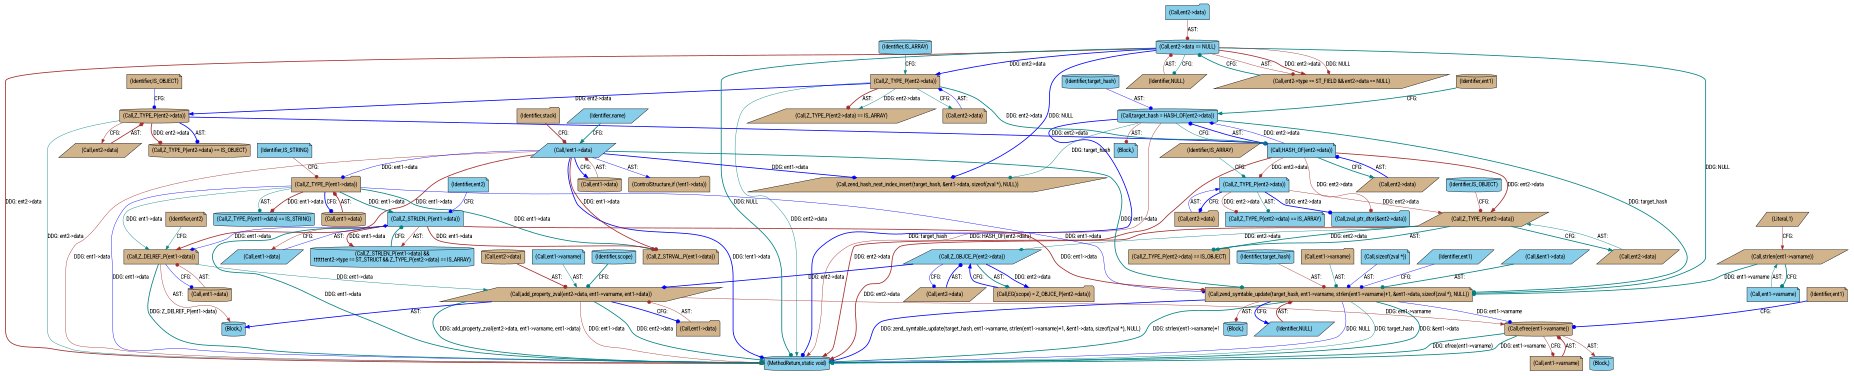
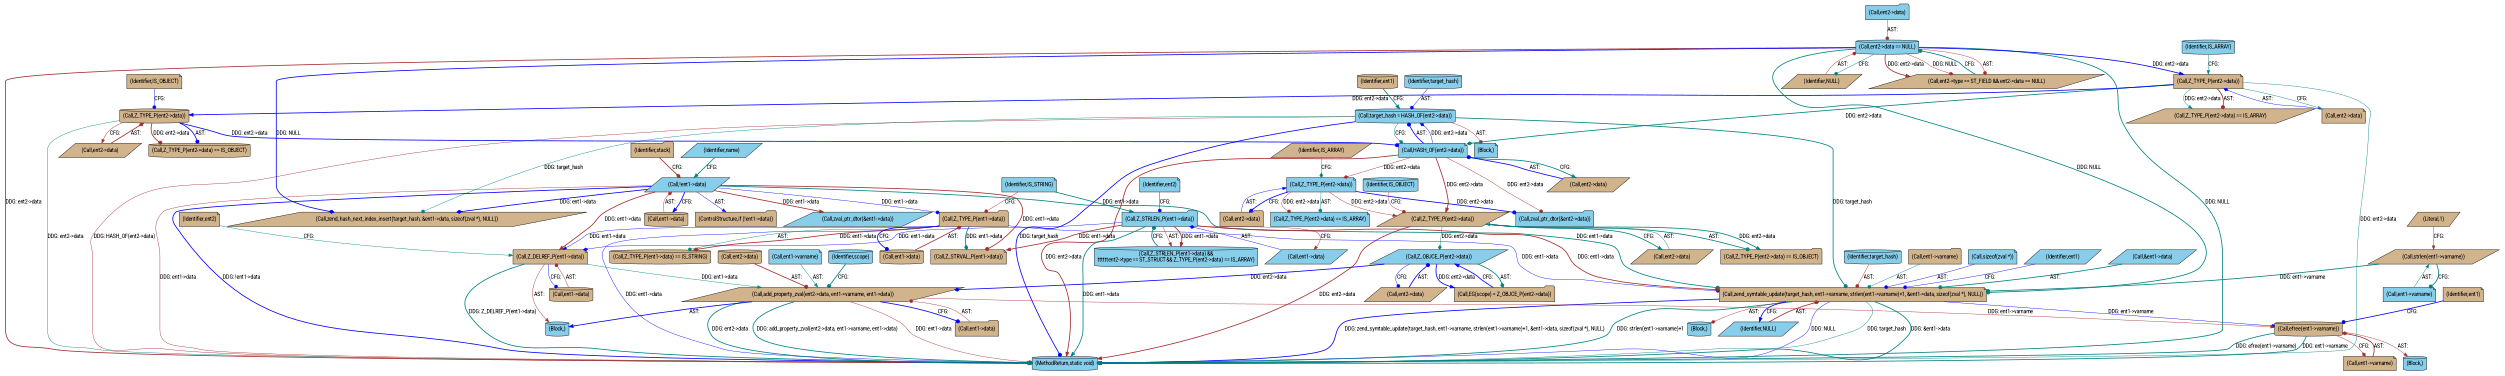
(185, 198) -> (750, 227)
(364, 203) -> (1091, 201)
(264, 219) -> (660, 257)
none -> (858, 219)
